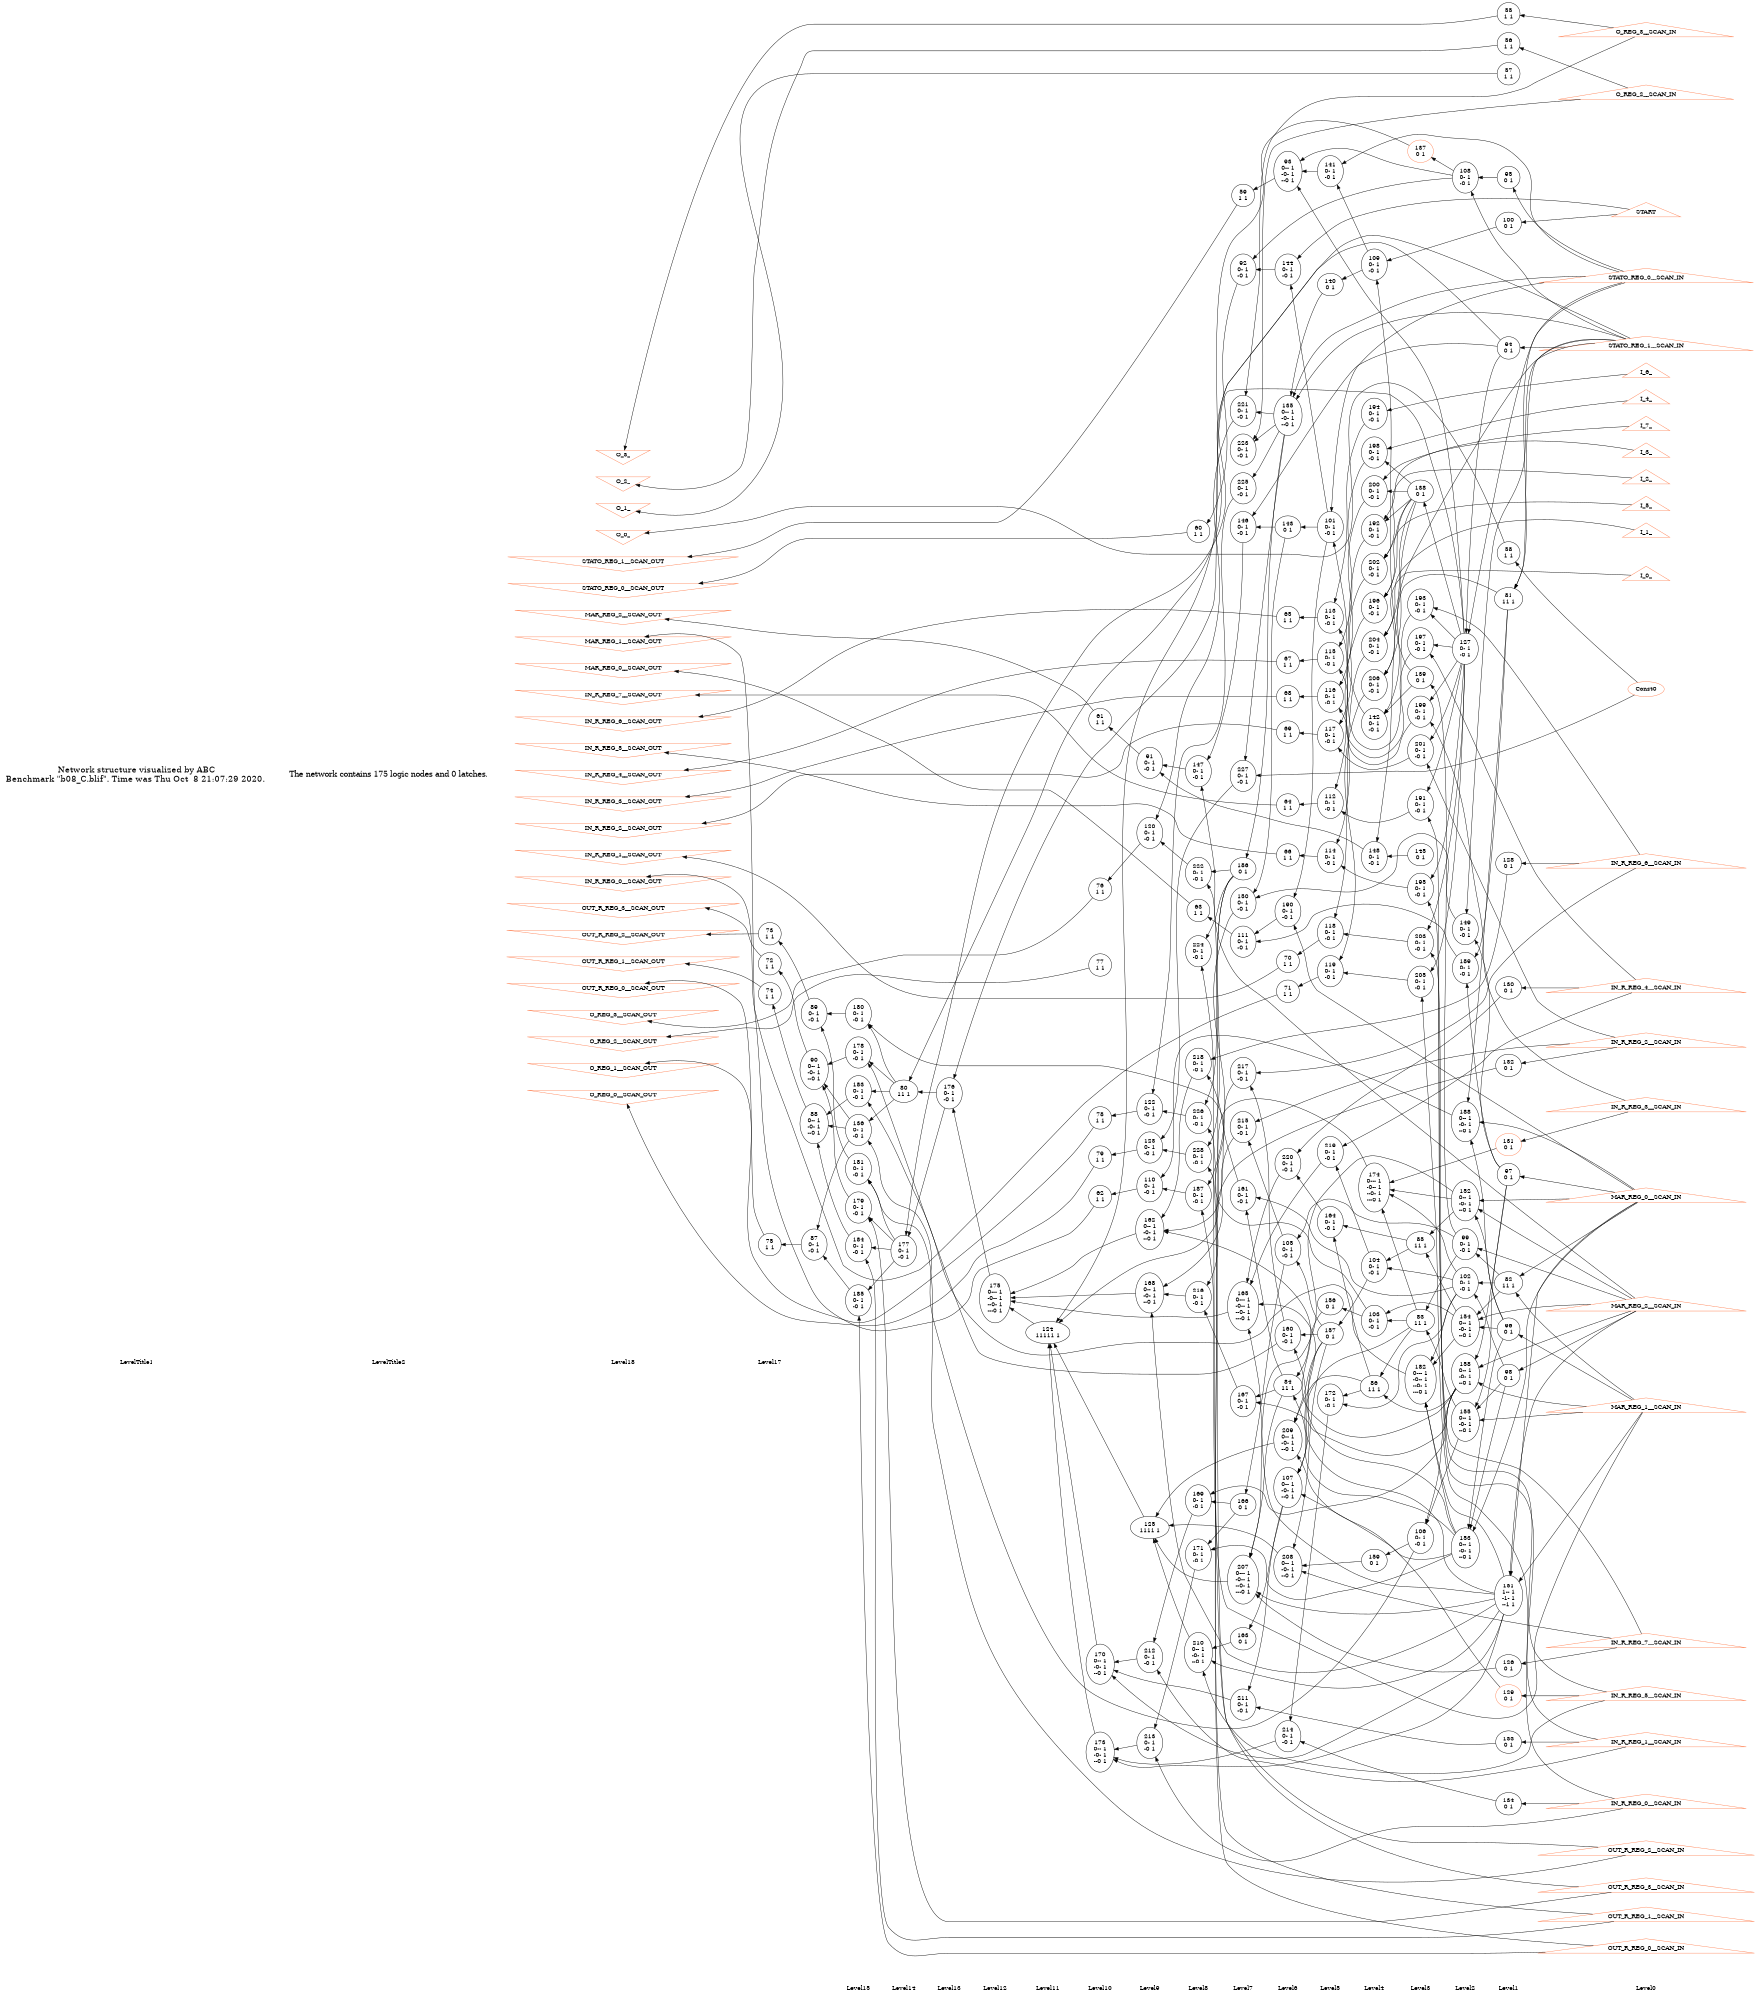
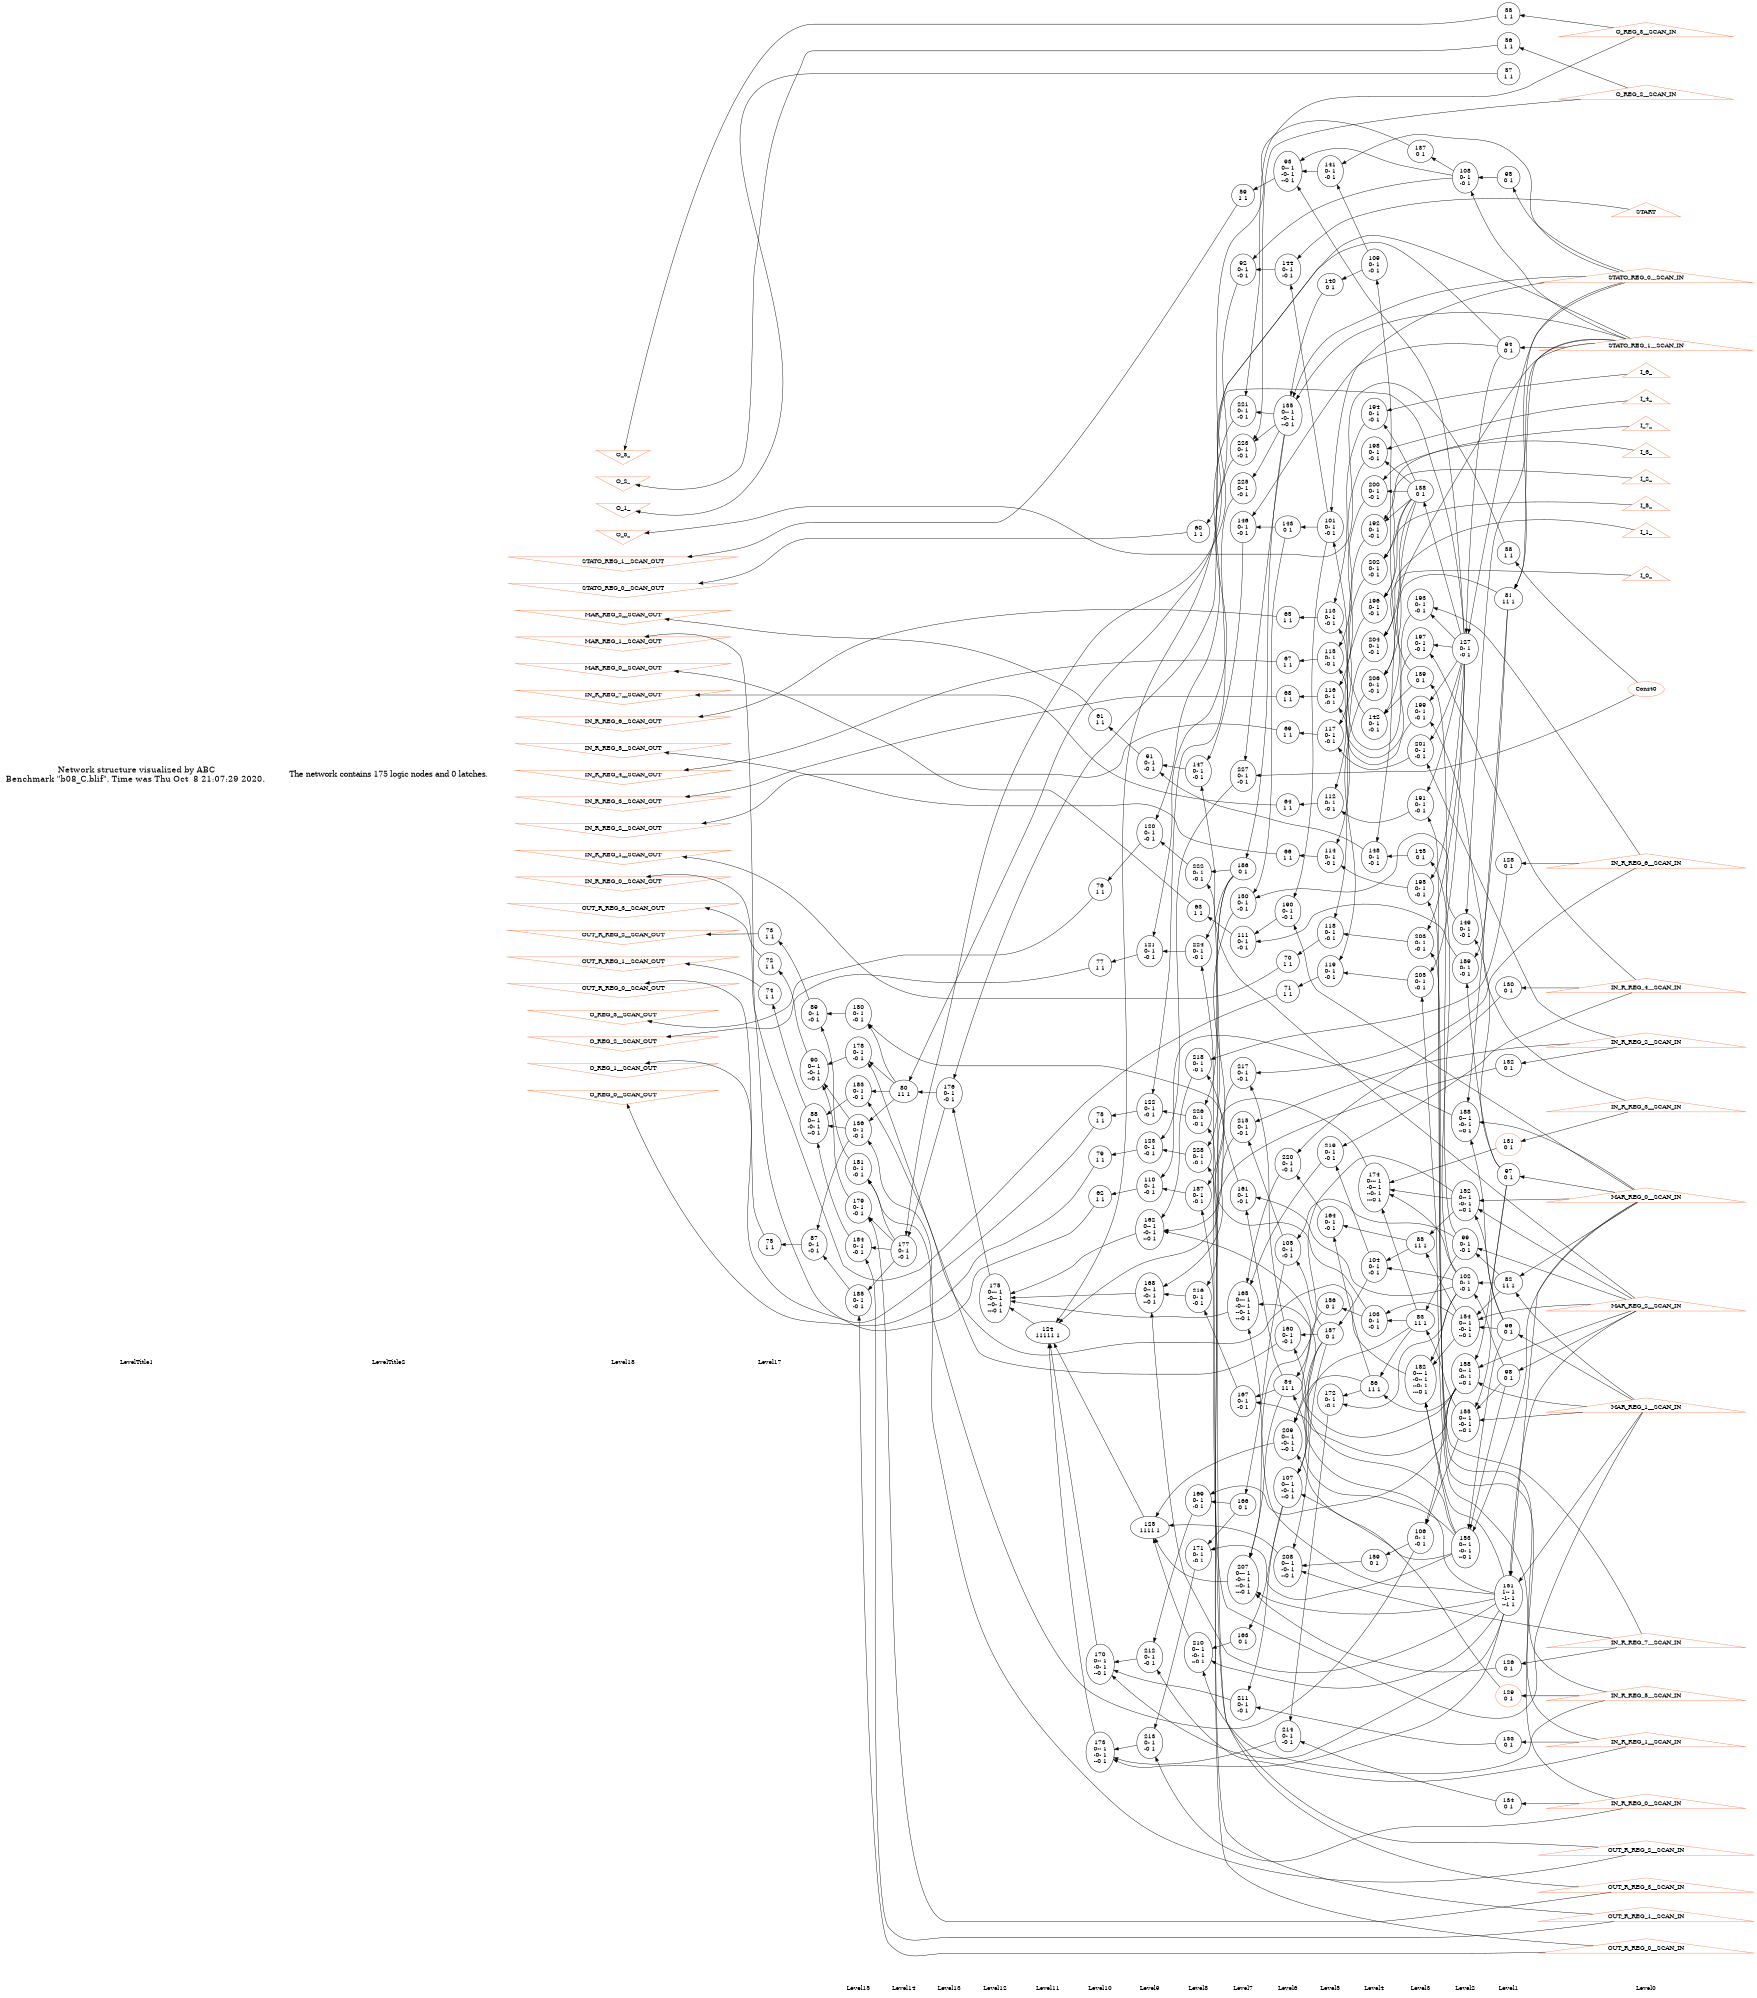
(1421, 151) -> (1421, 151)
(1509, 223) -> none
none -> (1402, 454)
none -> (1150, 951)
none -> (1447, 1048)
